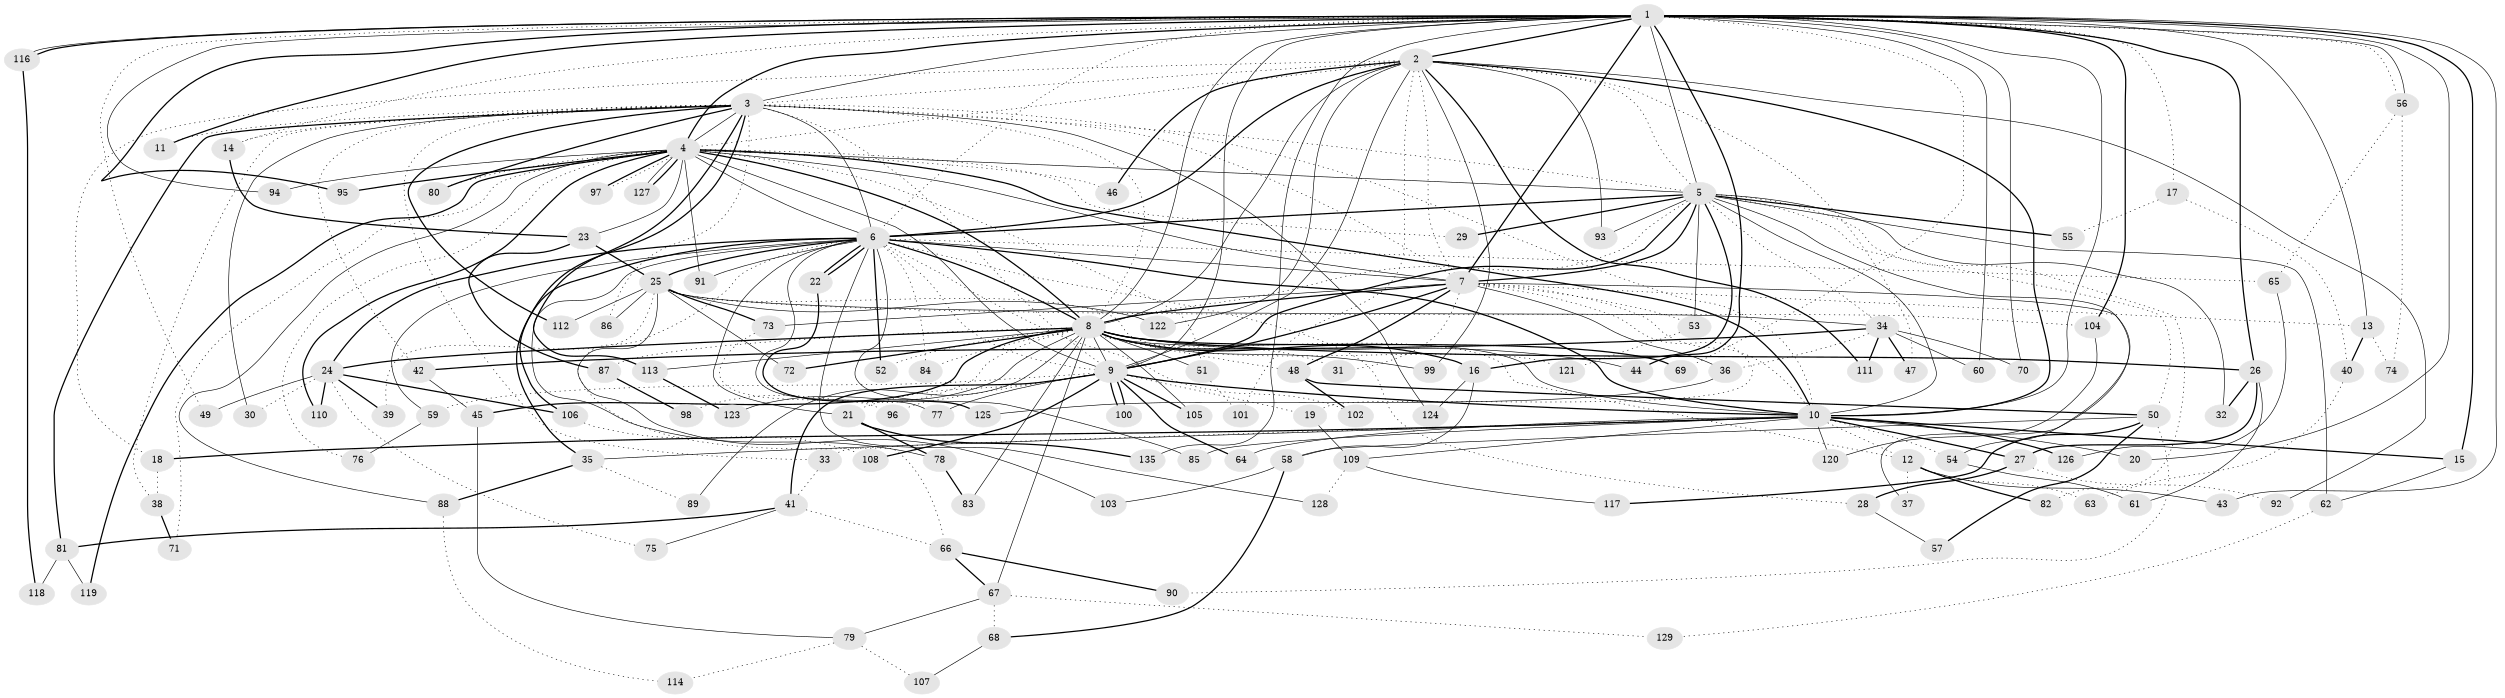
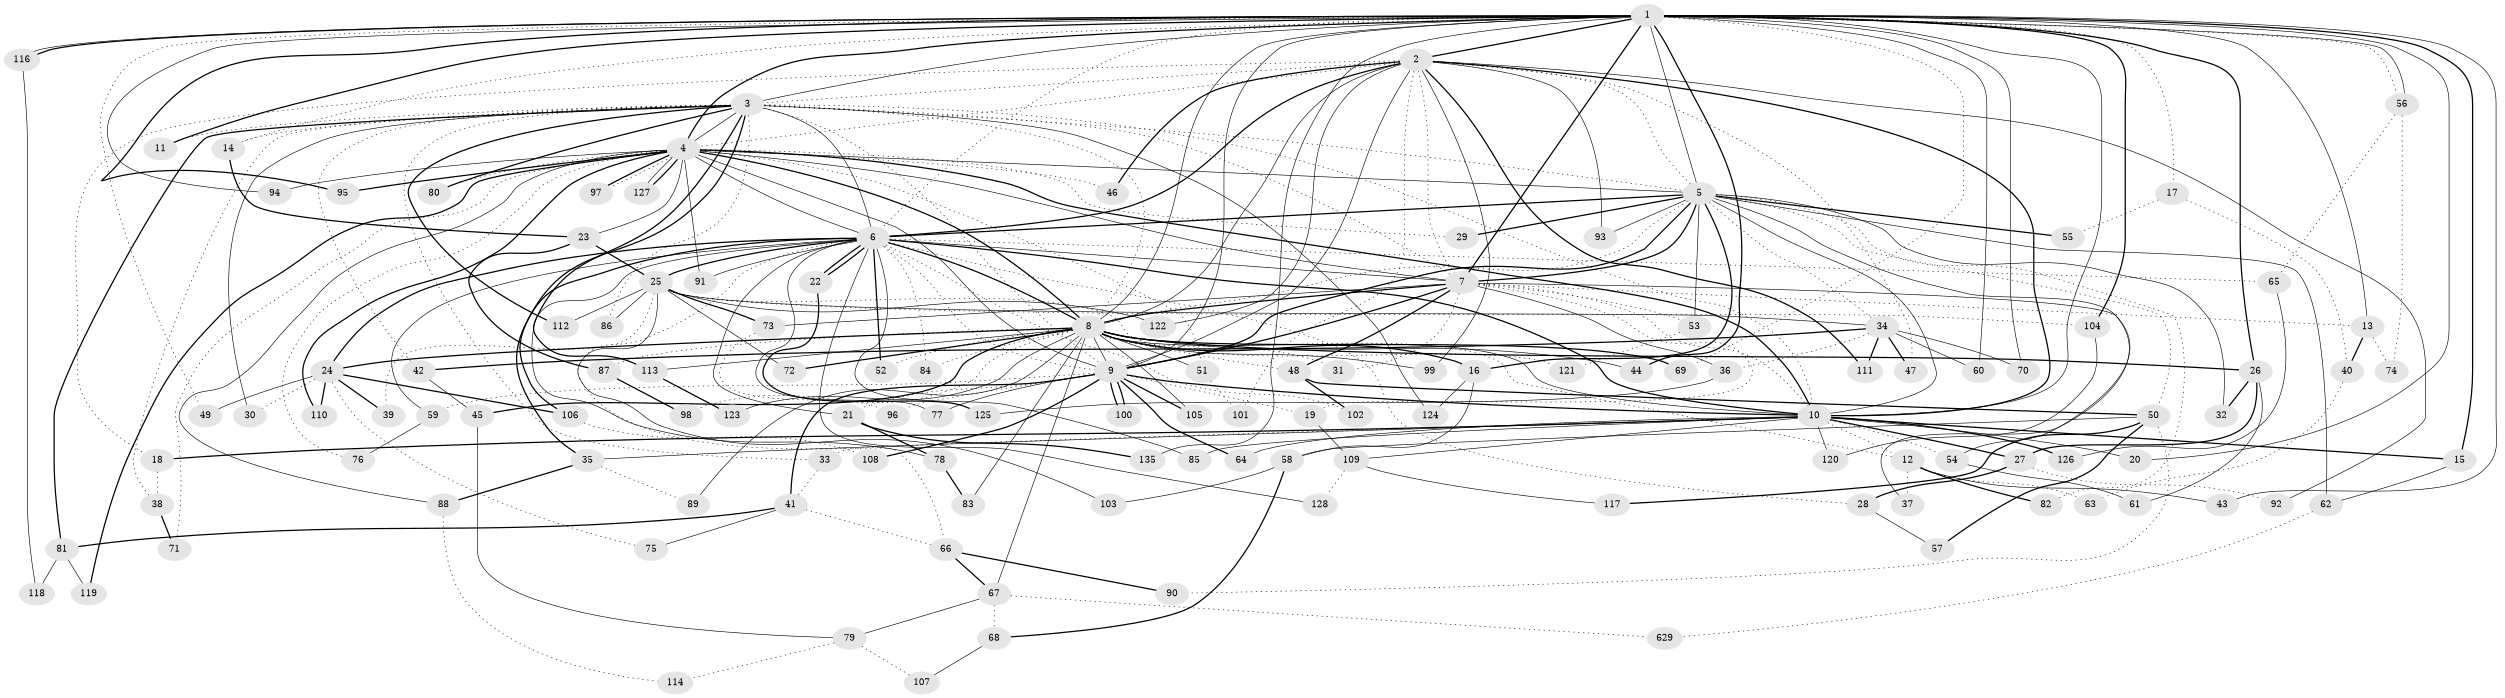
(28, 327) -> (28, 327)
(1665, 638) -> (1665, 638)
